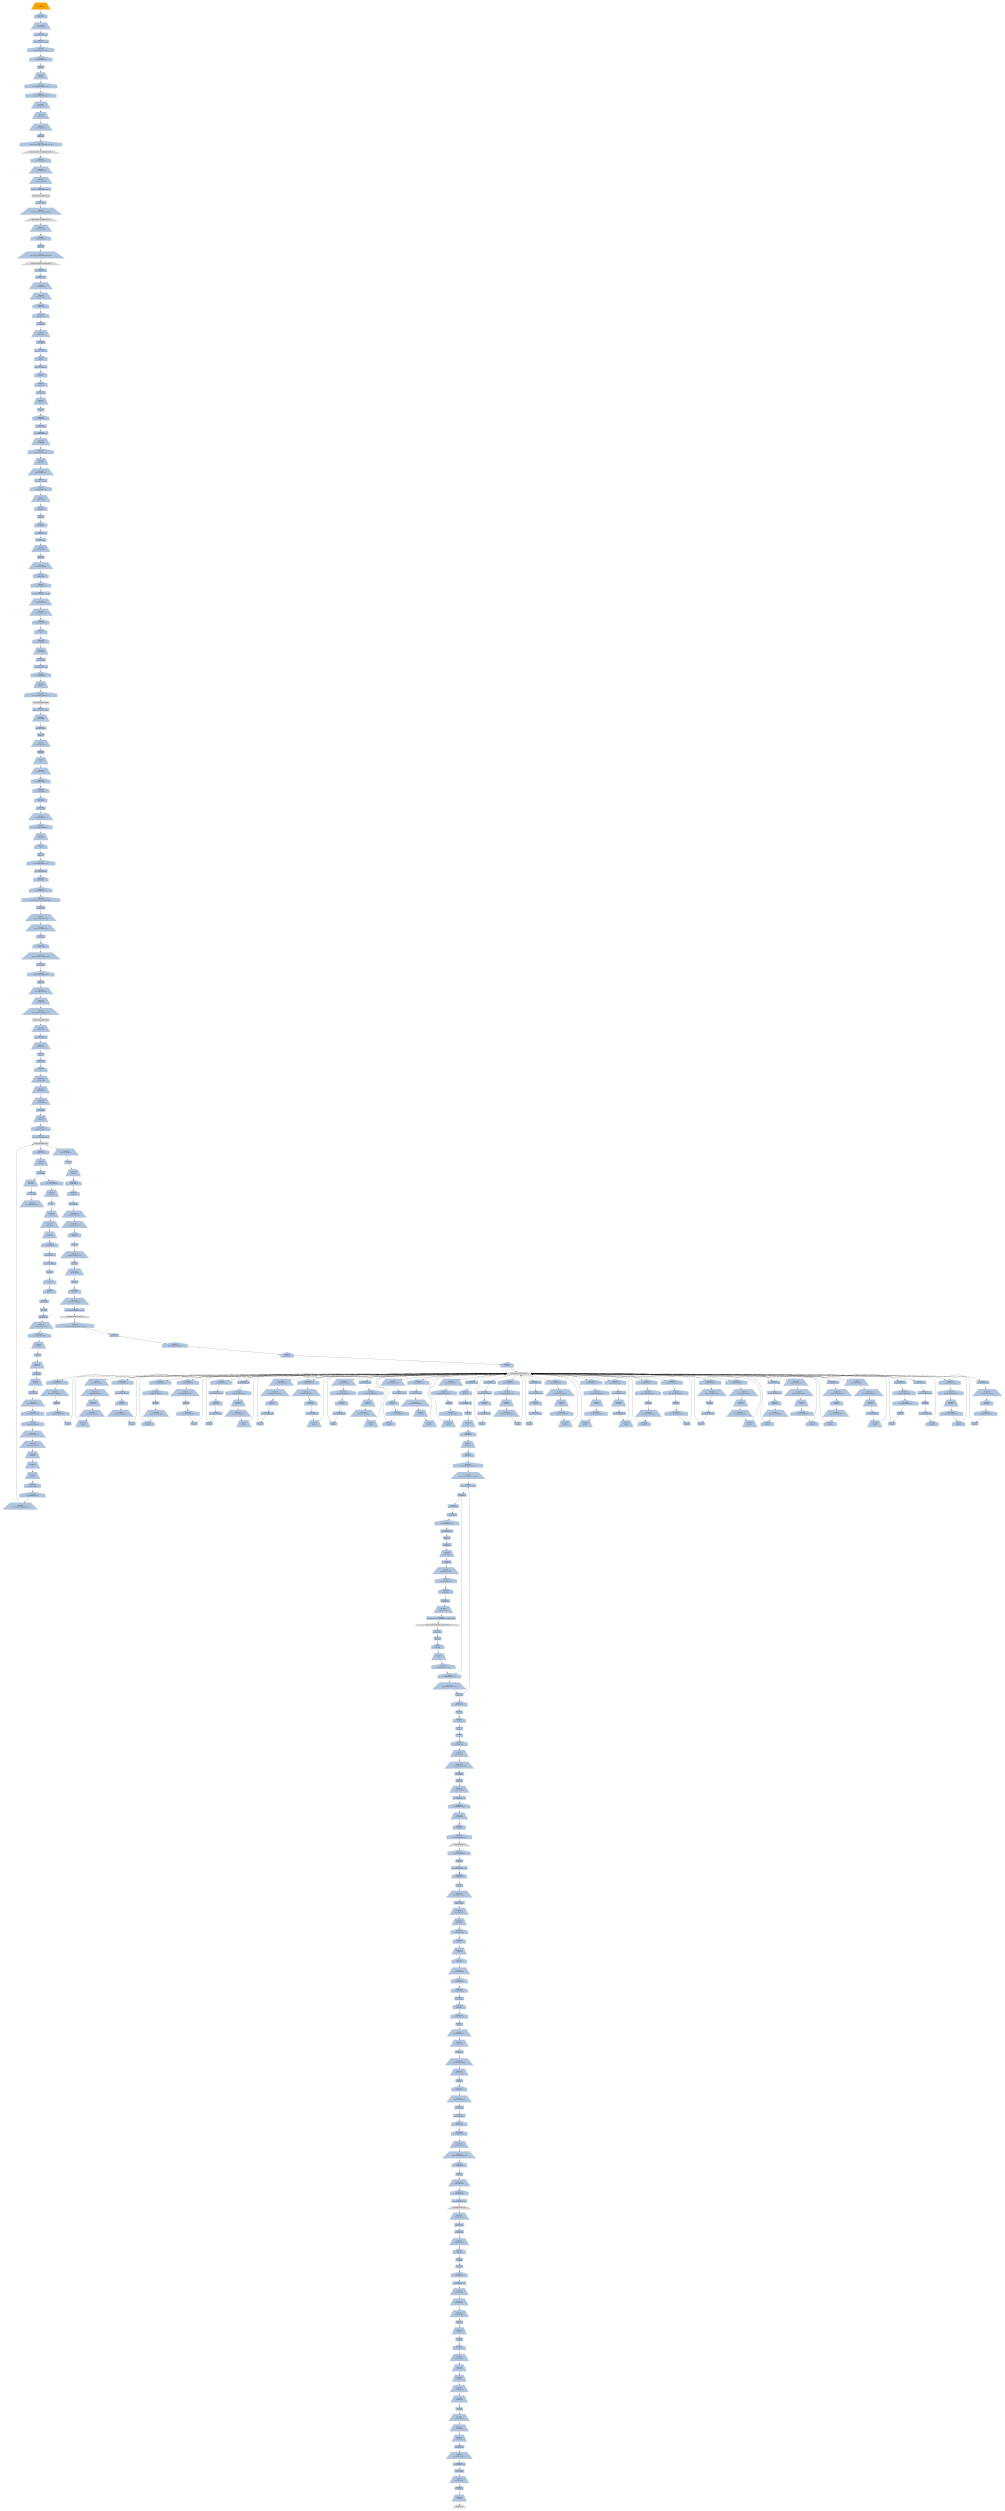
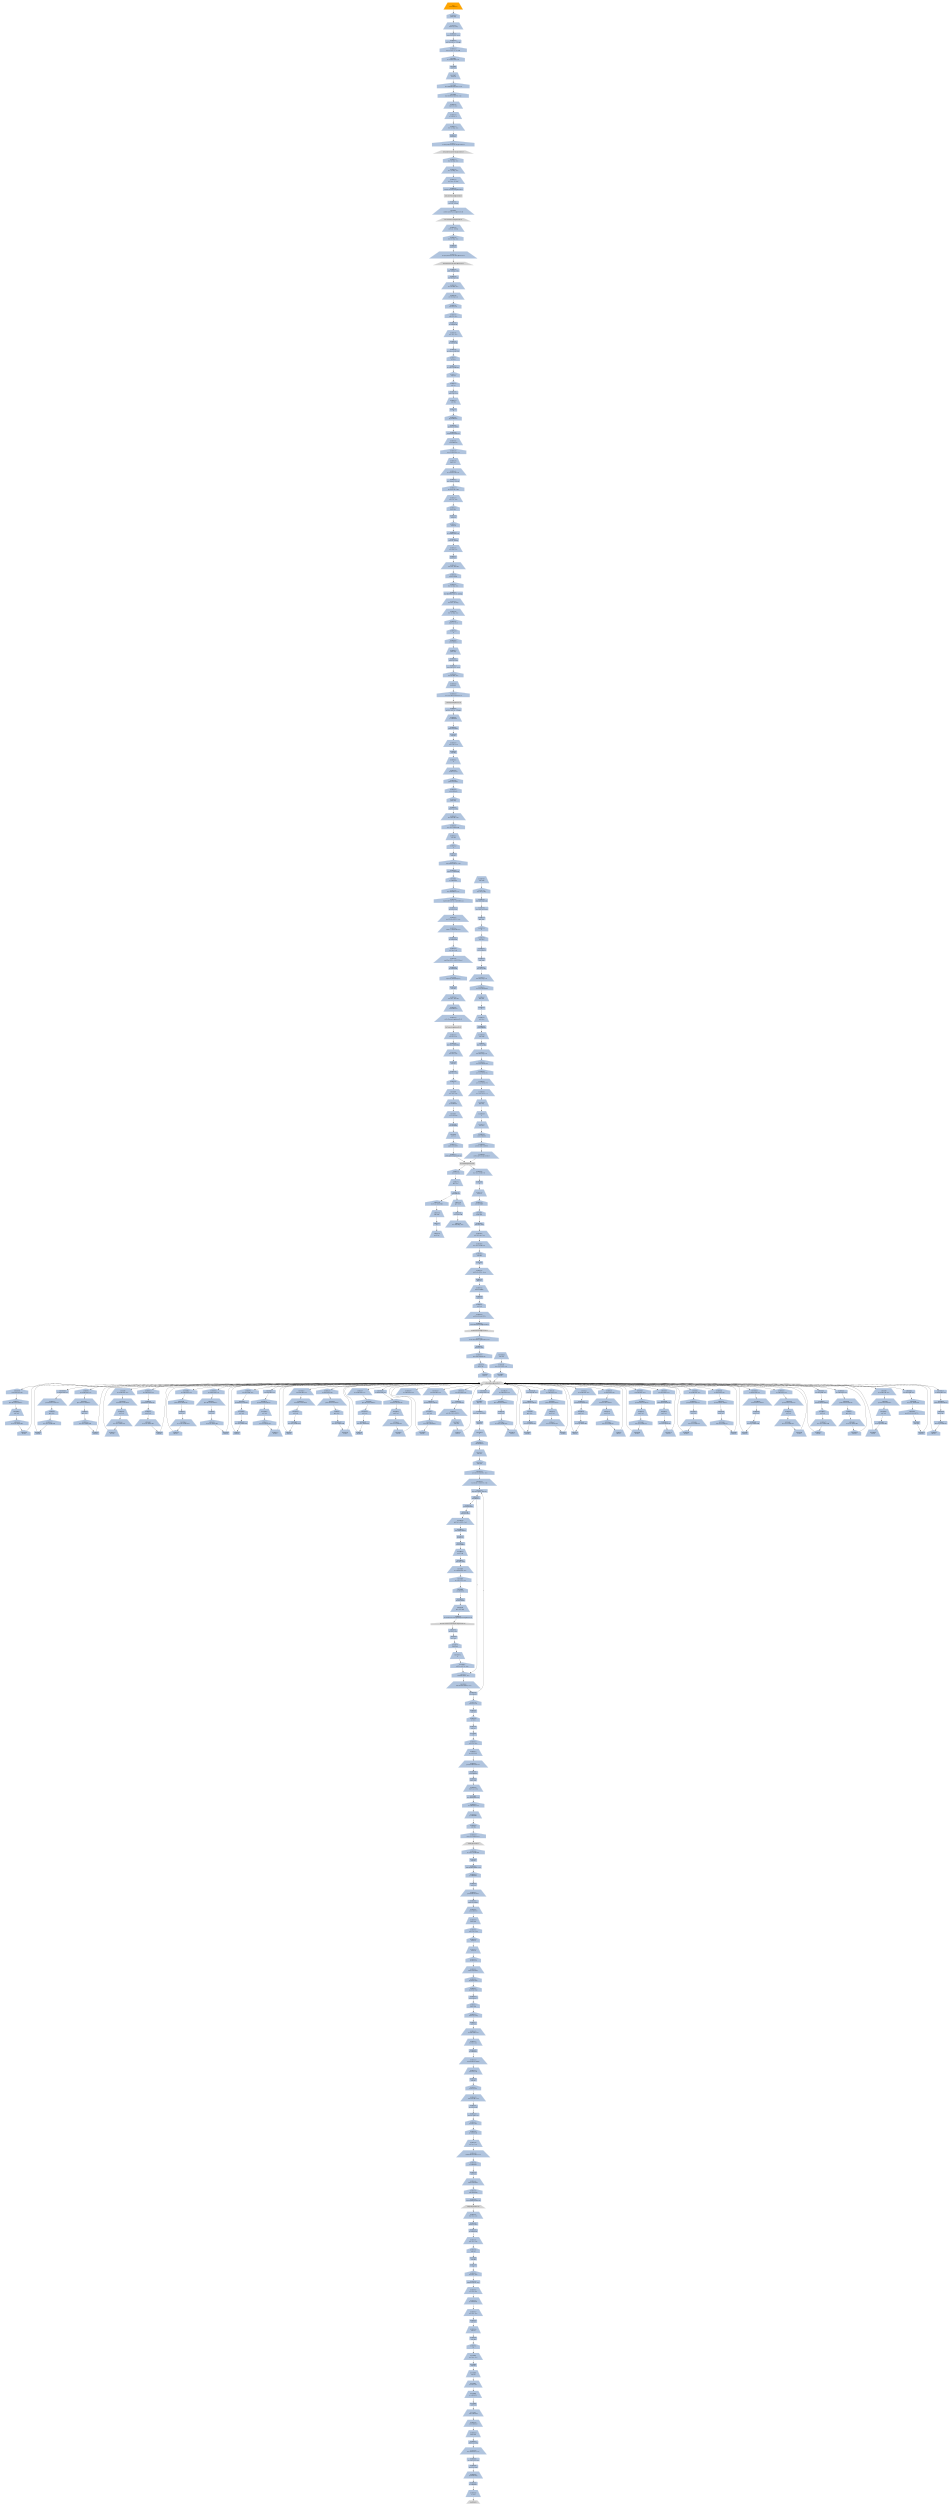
(50, 1225) -> none
(535, 1382) -> (584, 1392)
(799, 1393) -> none
(238, 1413) -> (265, 1423)
(447, 1523) -> (460, 1521)
(459, 2368) -> (473, 2365)
